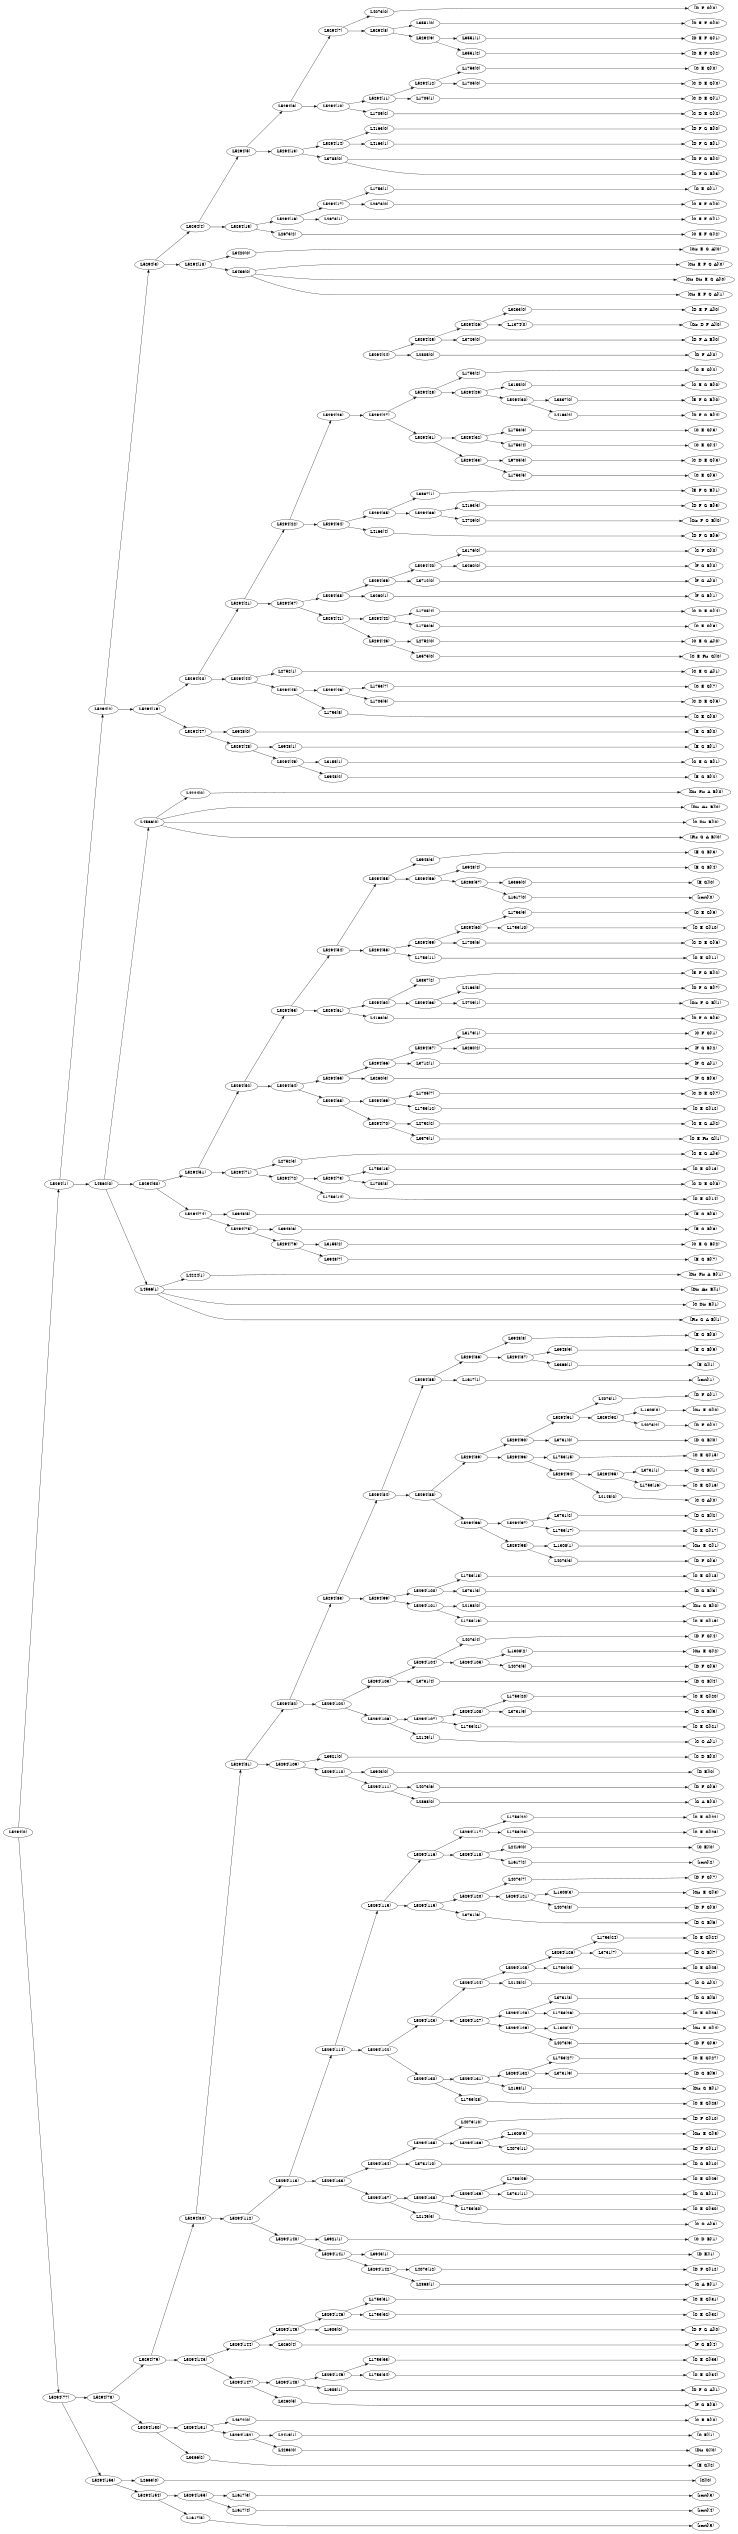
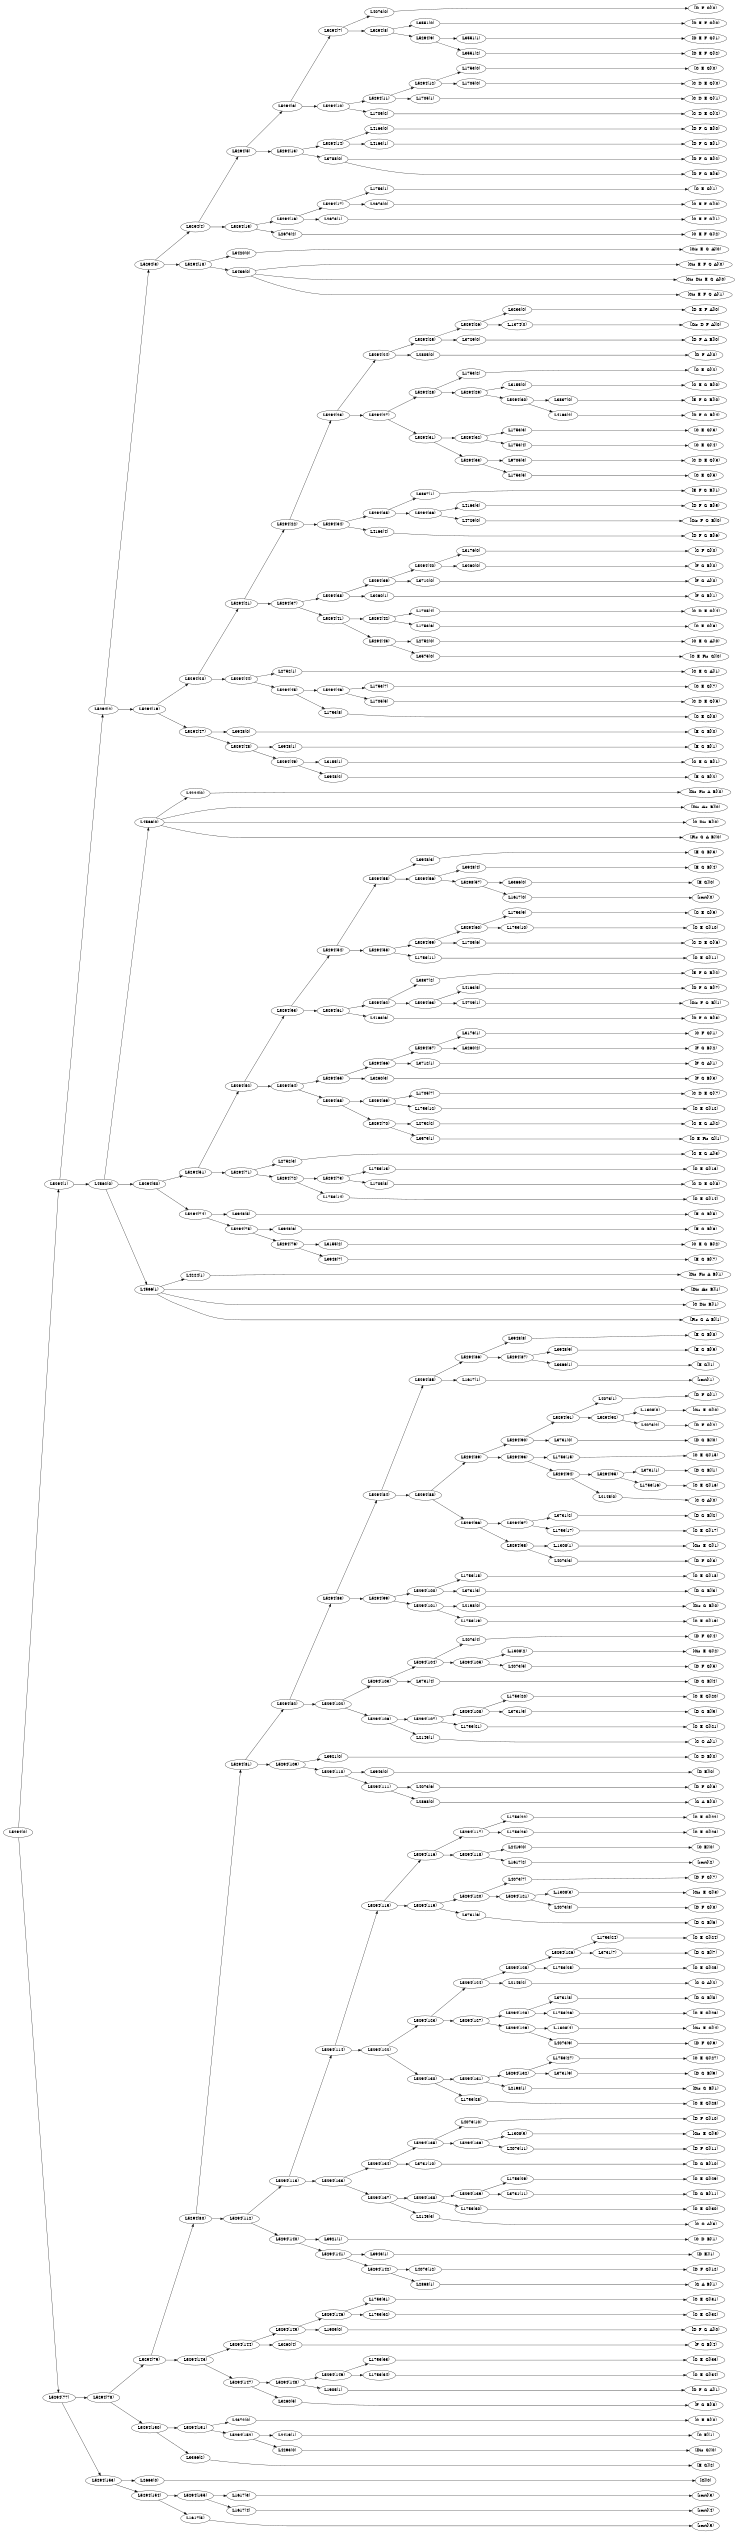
none -> (356, 386)
